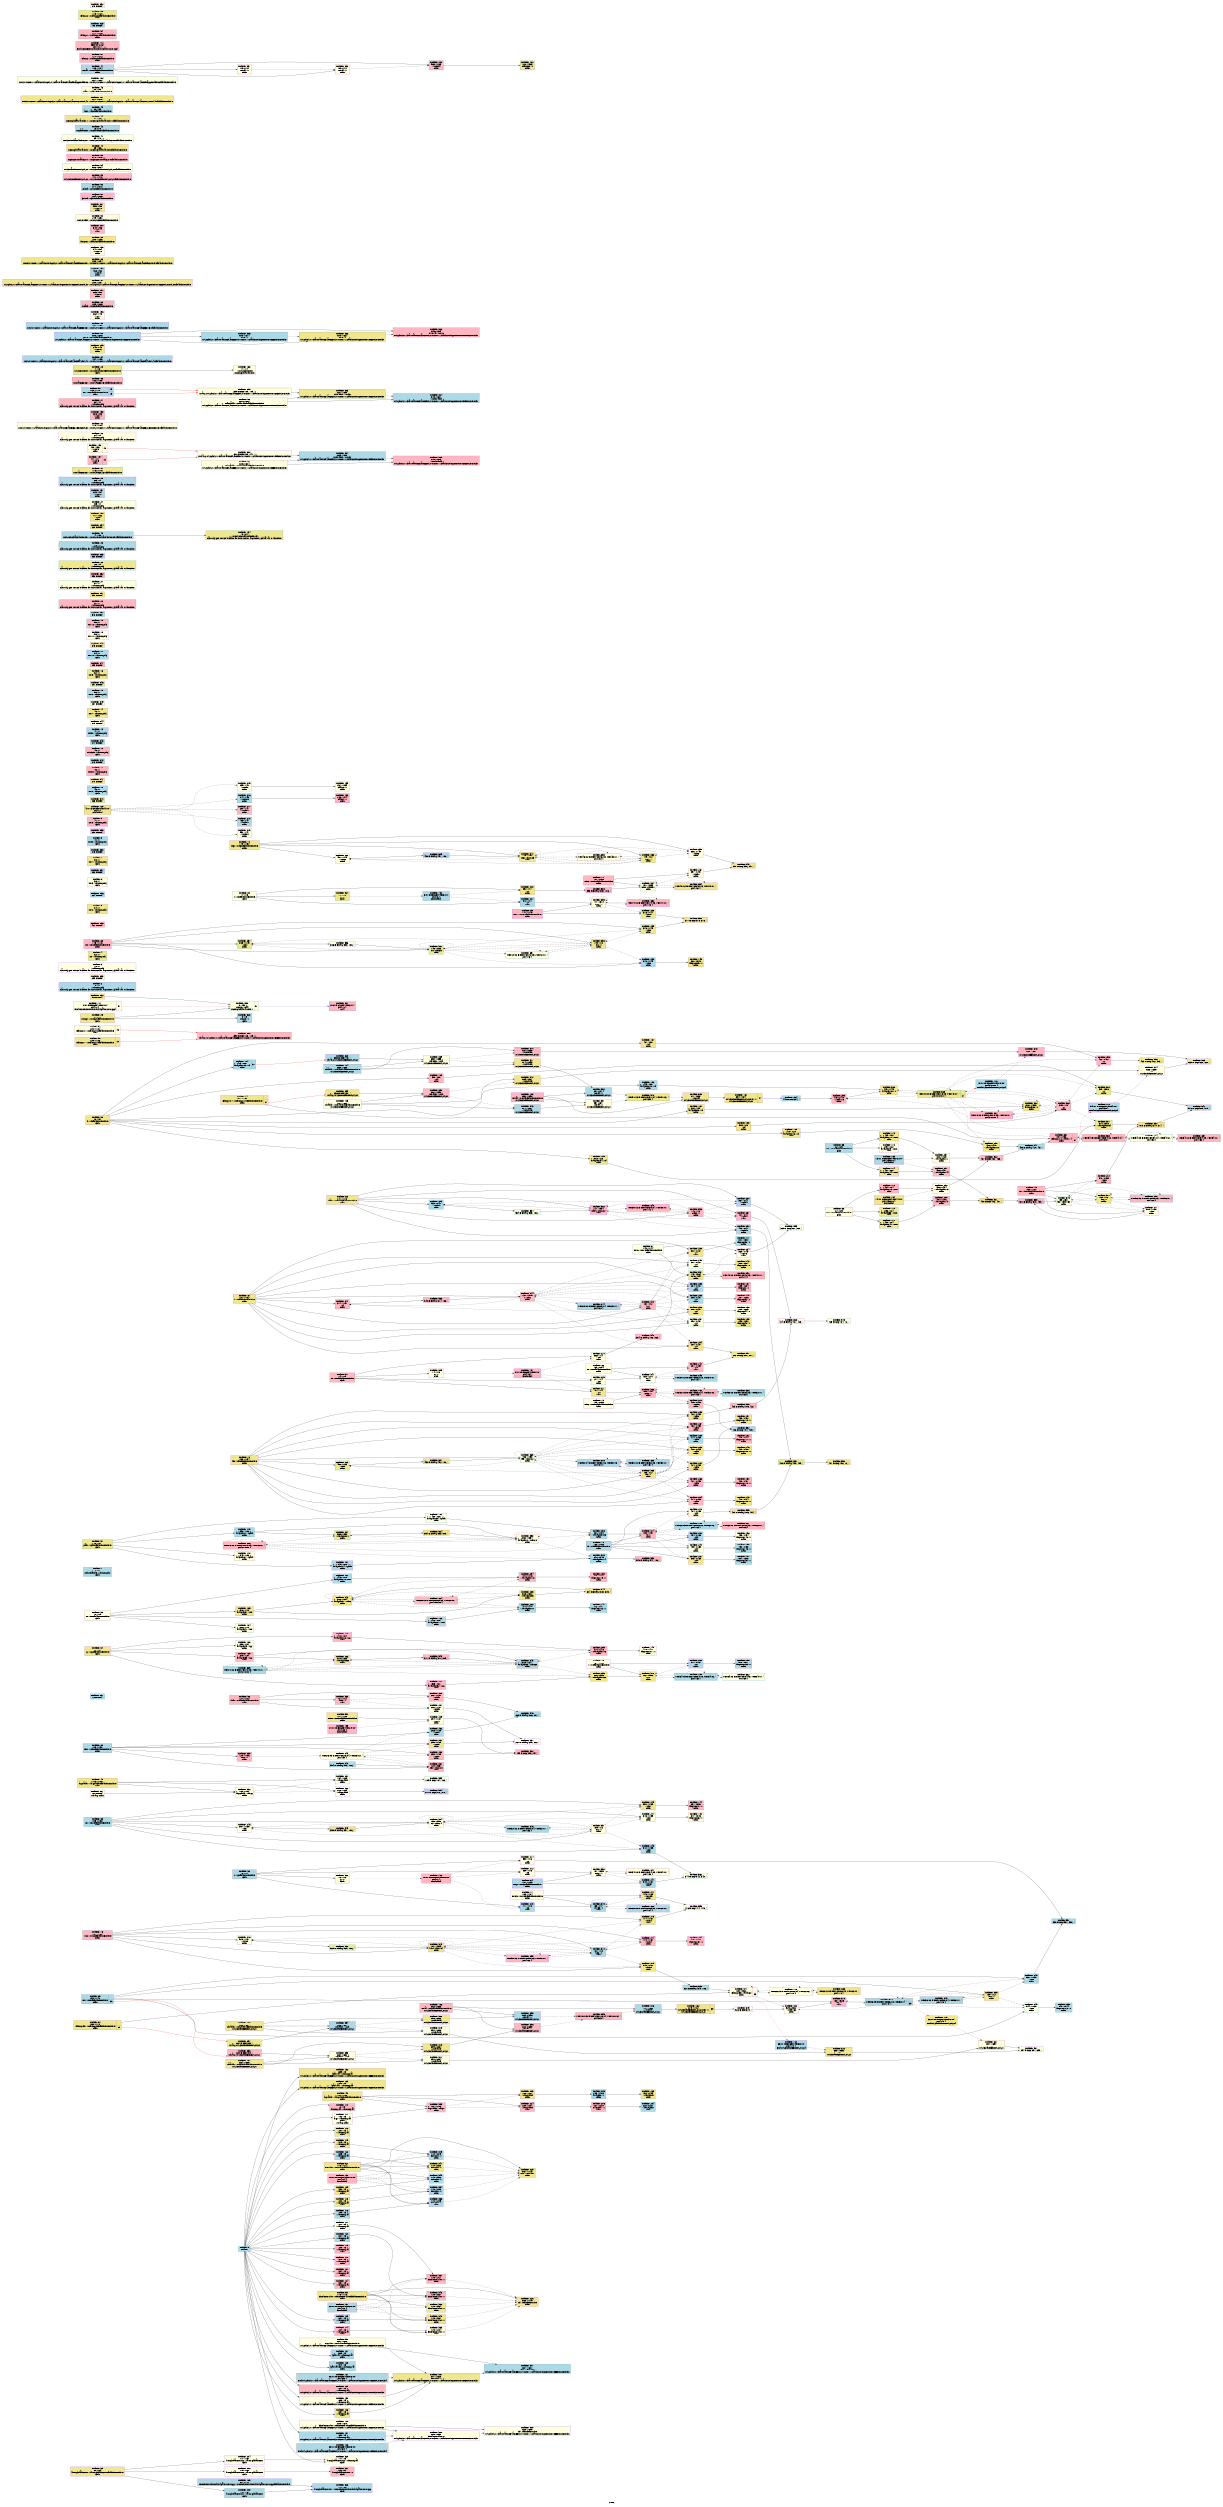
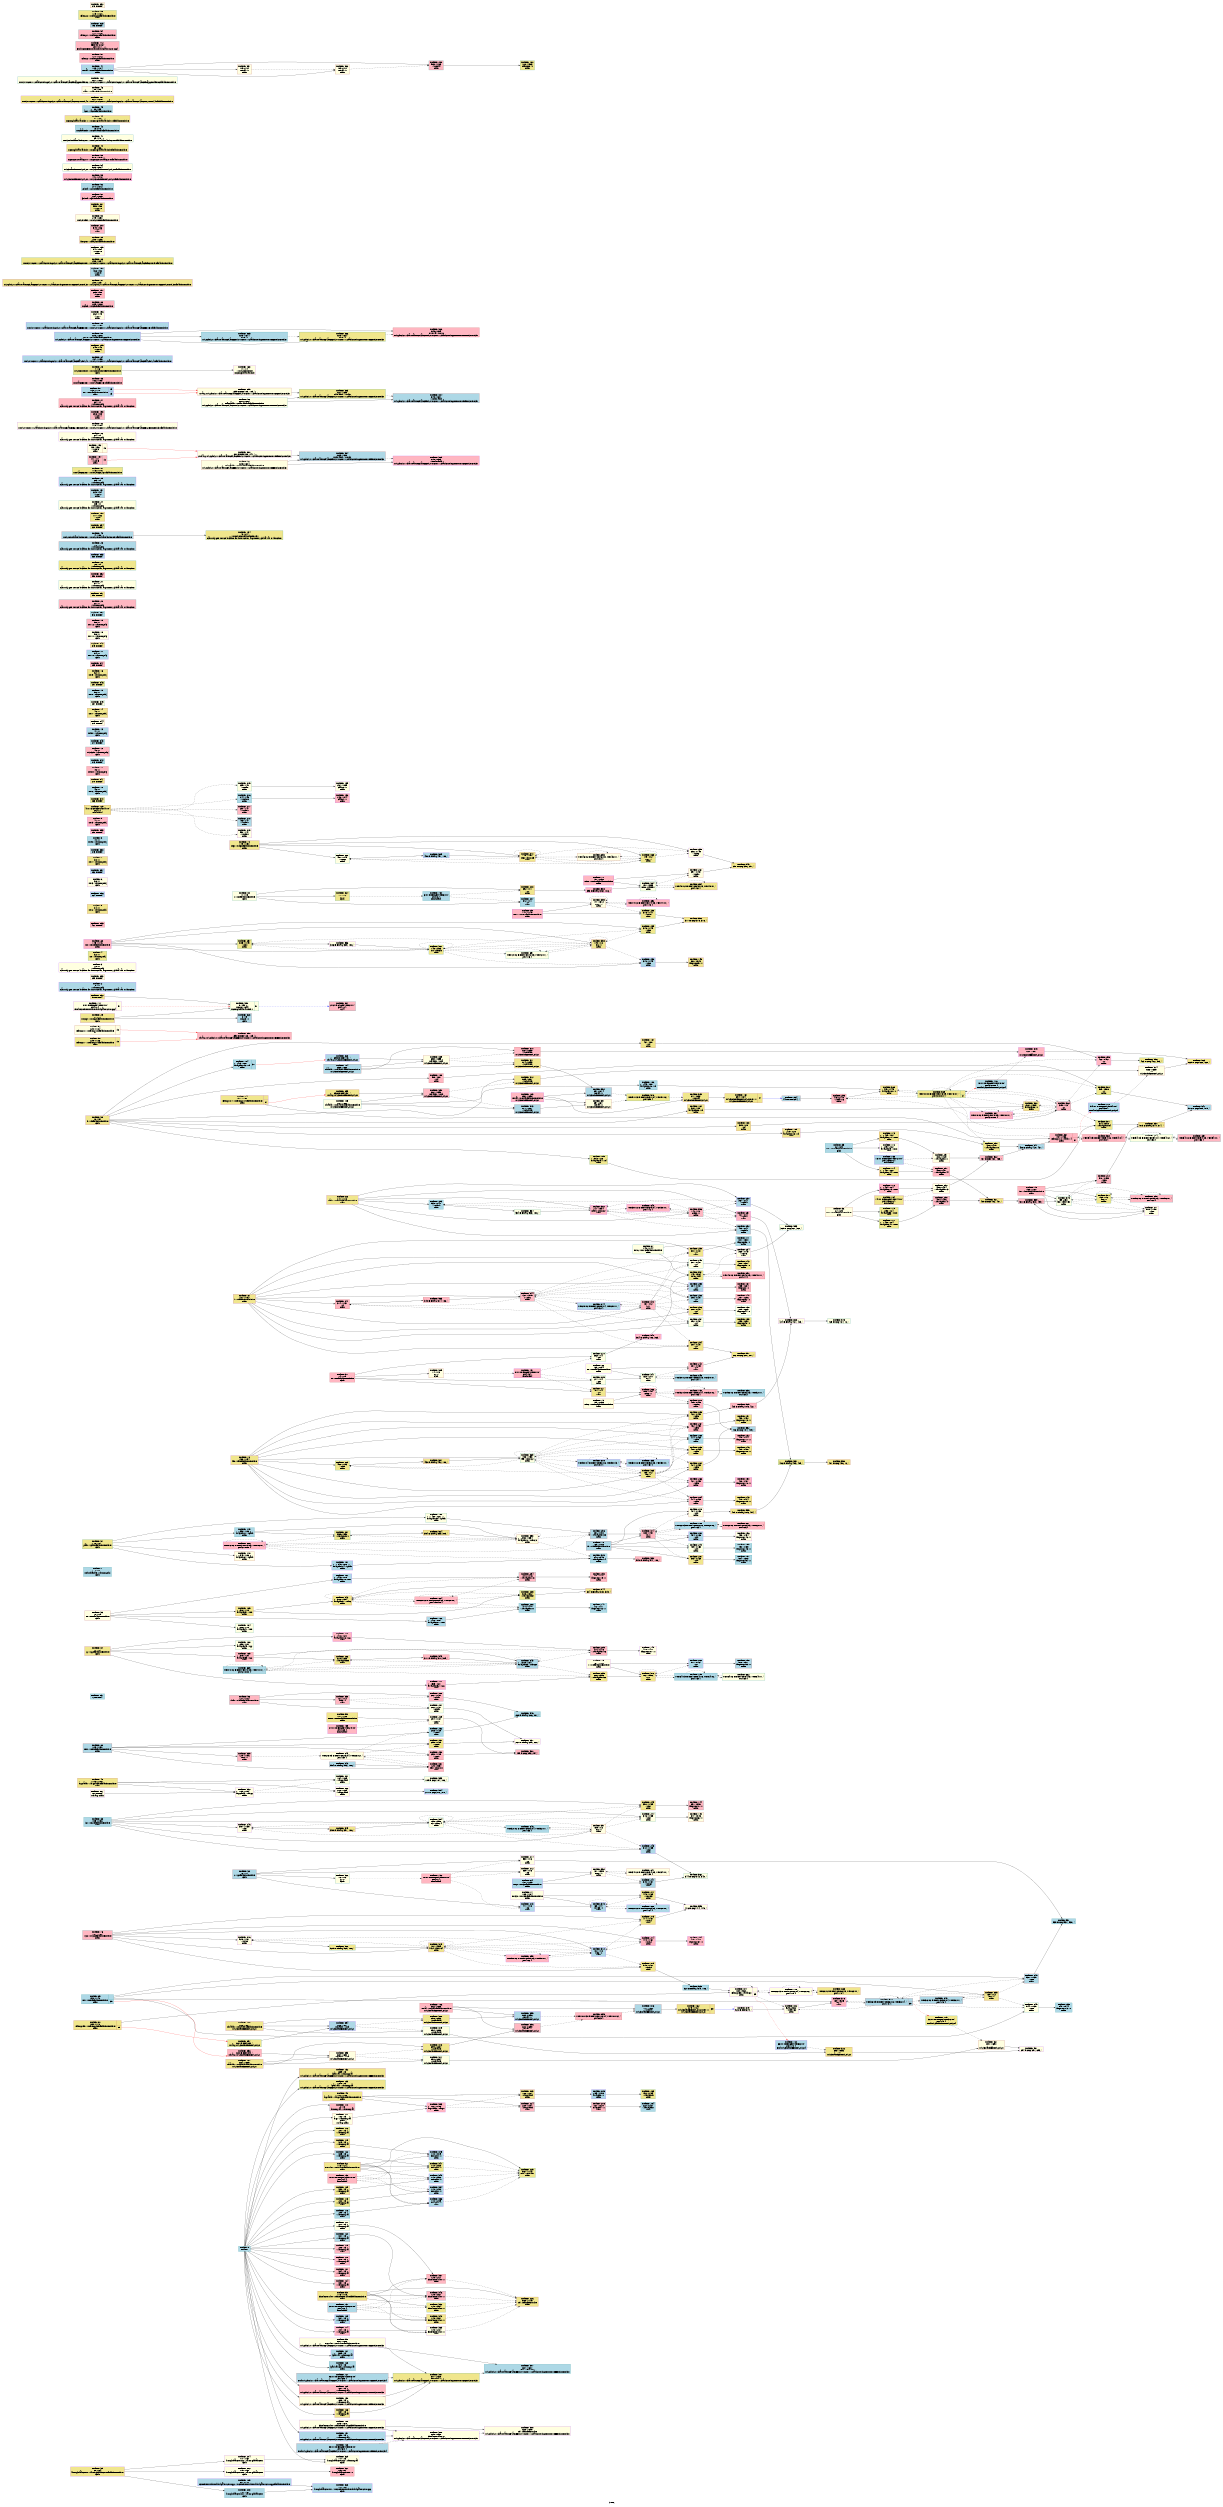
(95, 1033) -> (95, 1033)
